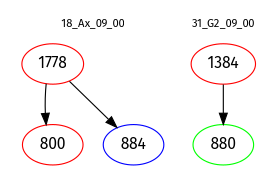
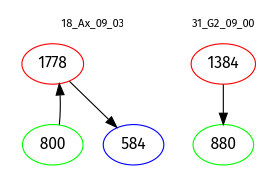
(93, 24) -> (93, 24)
(45, 99) -> (60, 110)
(53, 145) -> (53, 145)
(134, 145) -> (134, 145)
